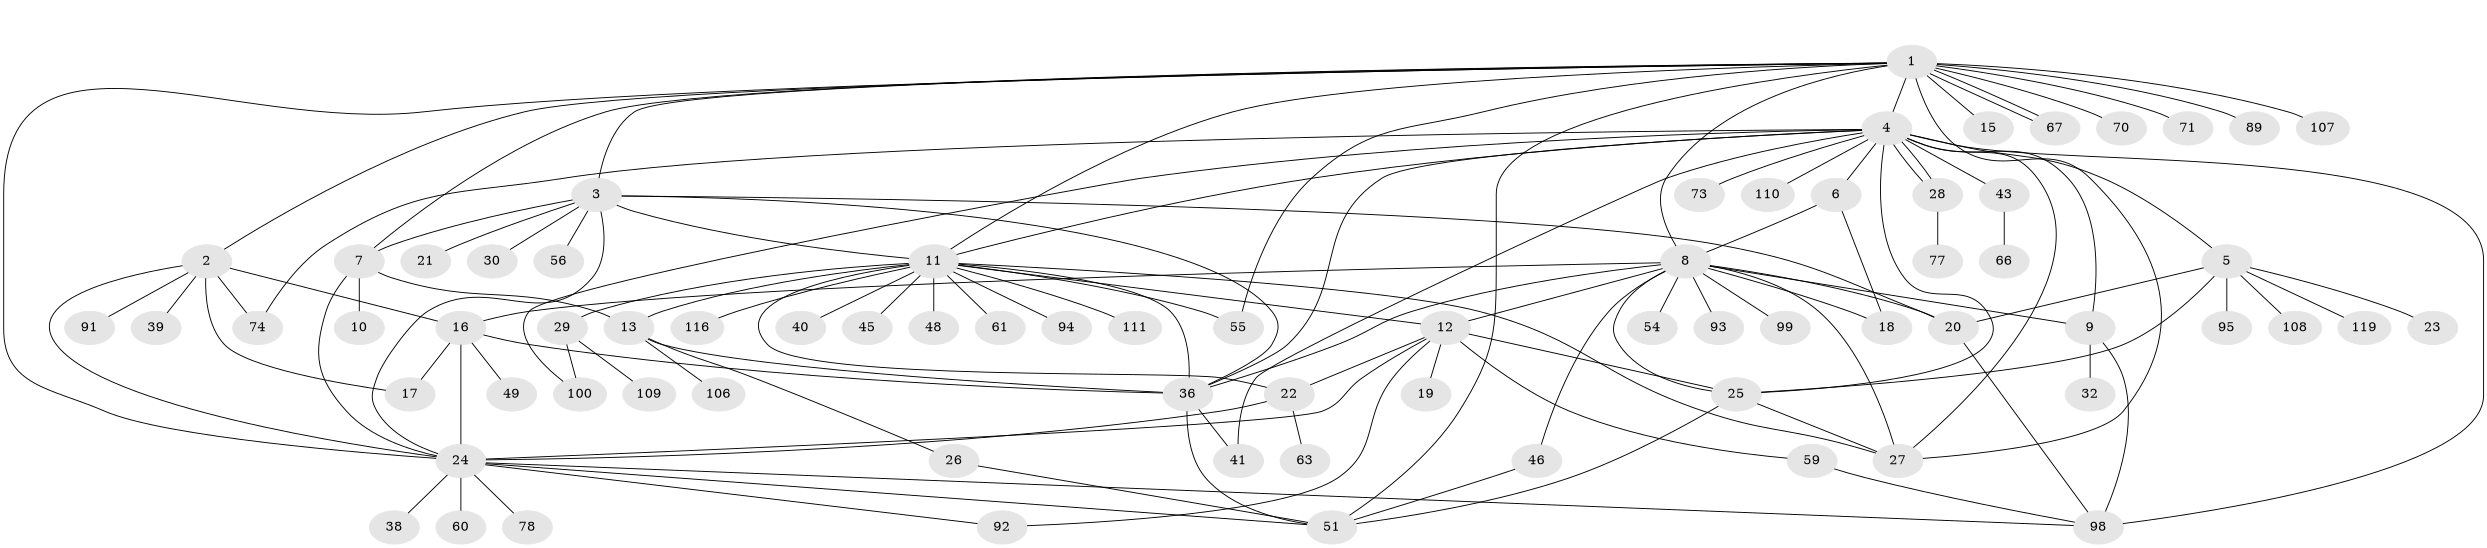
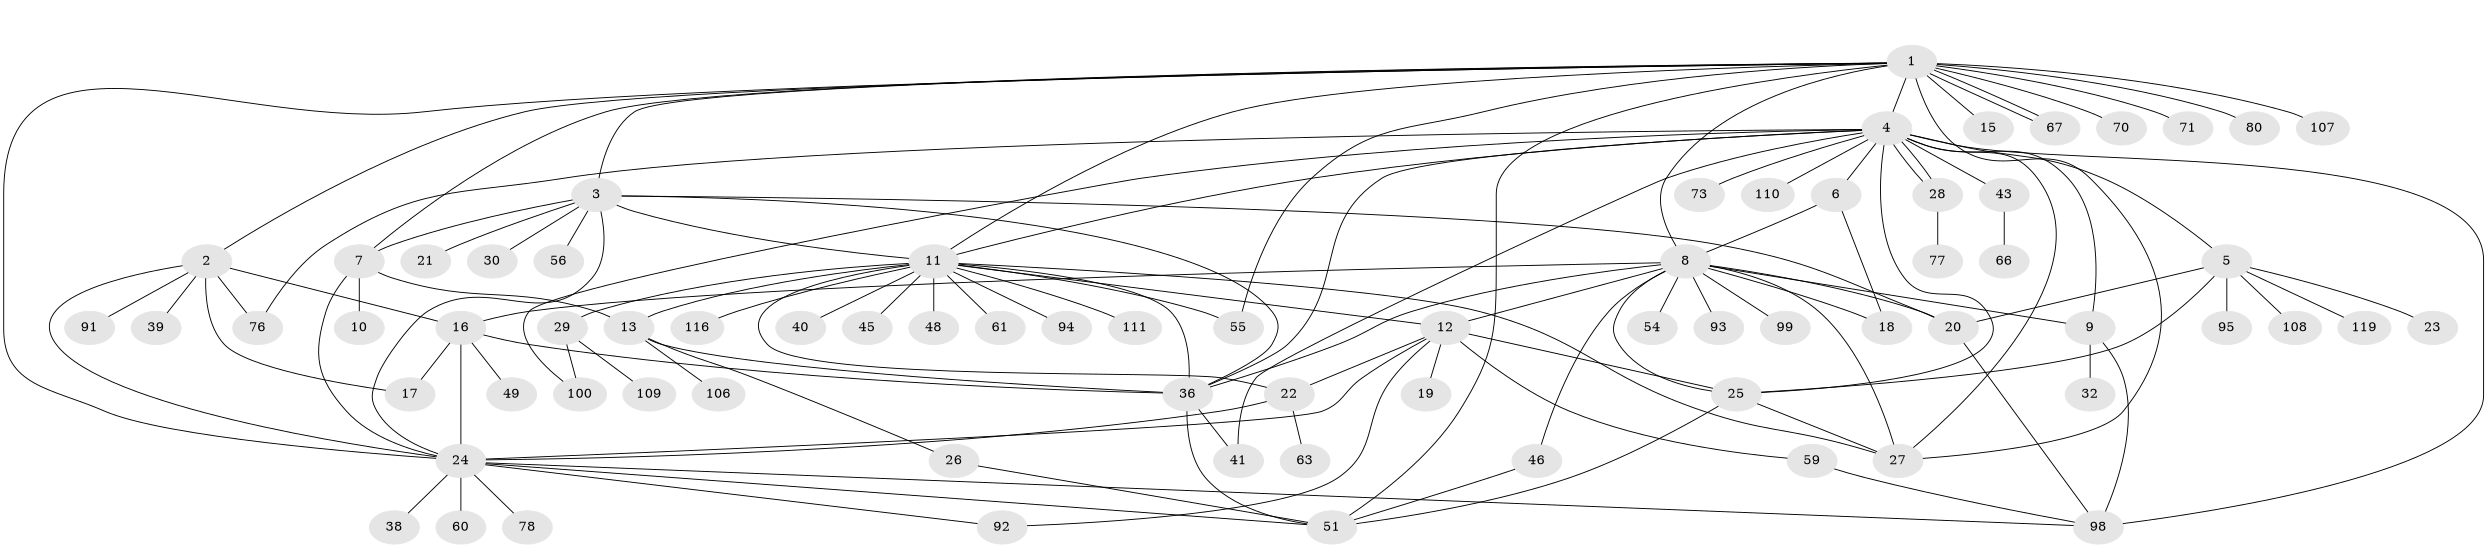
(2255, 128) -> (2255, 128)
(258, 328) -> (258, 328)
